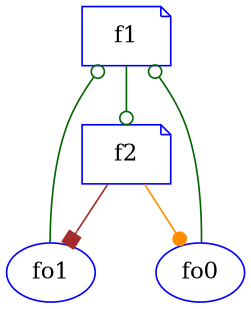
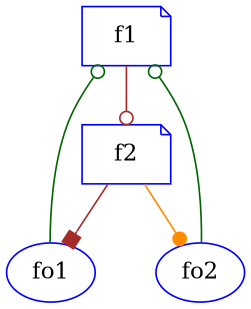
(126, 89) -> (126, 89)
(200, 273) -> (200, 273)
